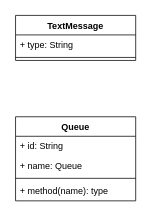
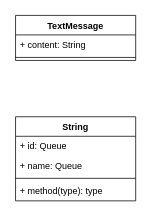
(50, 46) -> (58, 46)
(75, 127) -> (75, 127)
(44, 147) -> (43, 147)
(67, 192) -> (67, 192)
